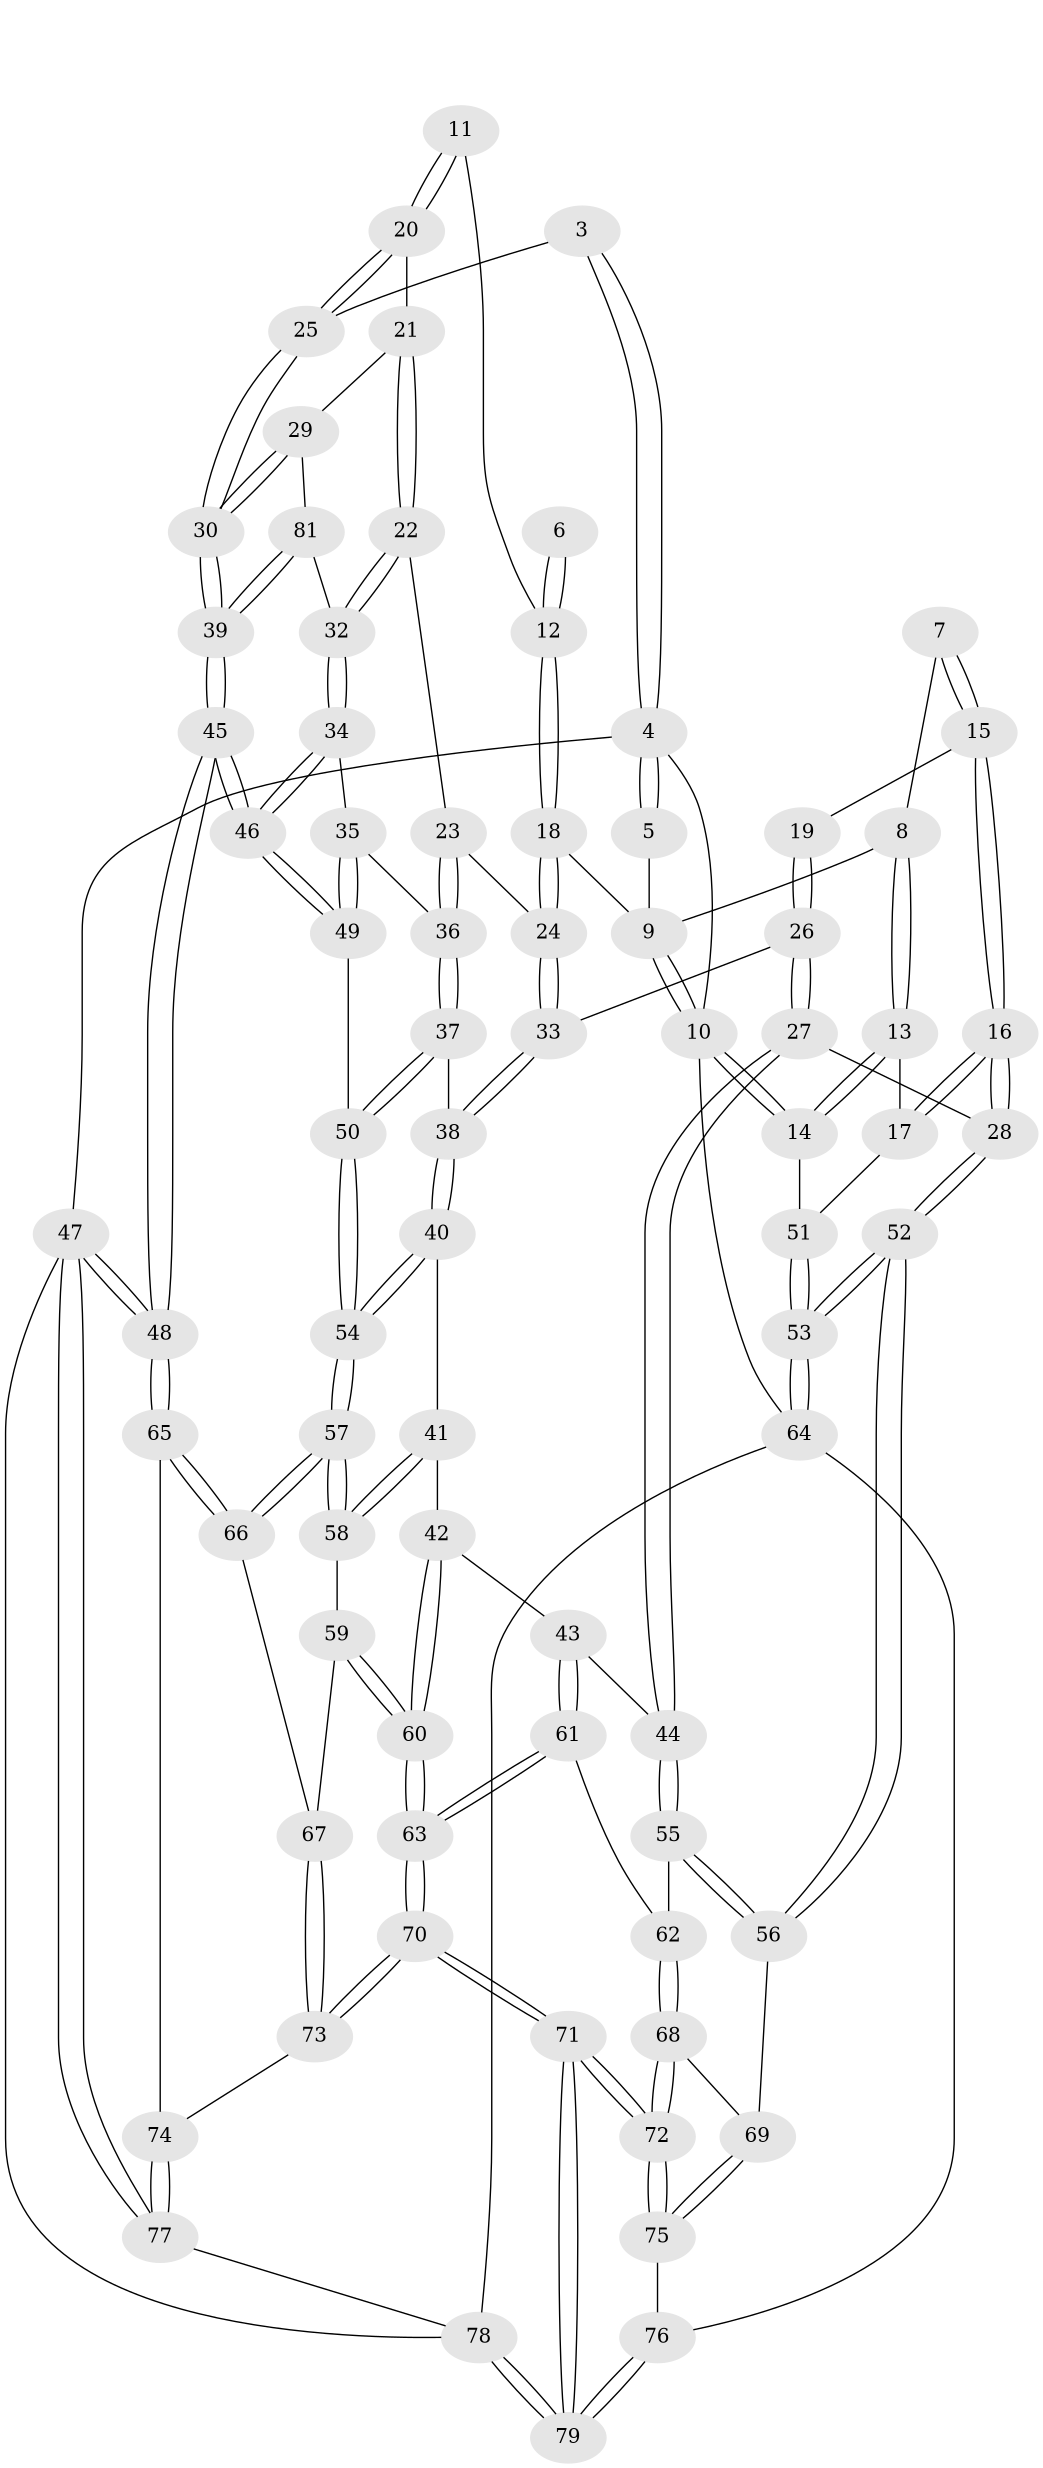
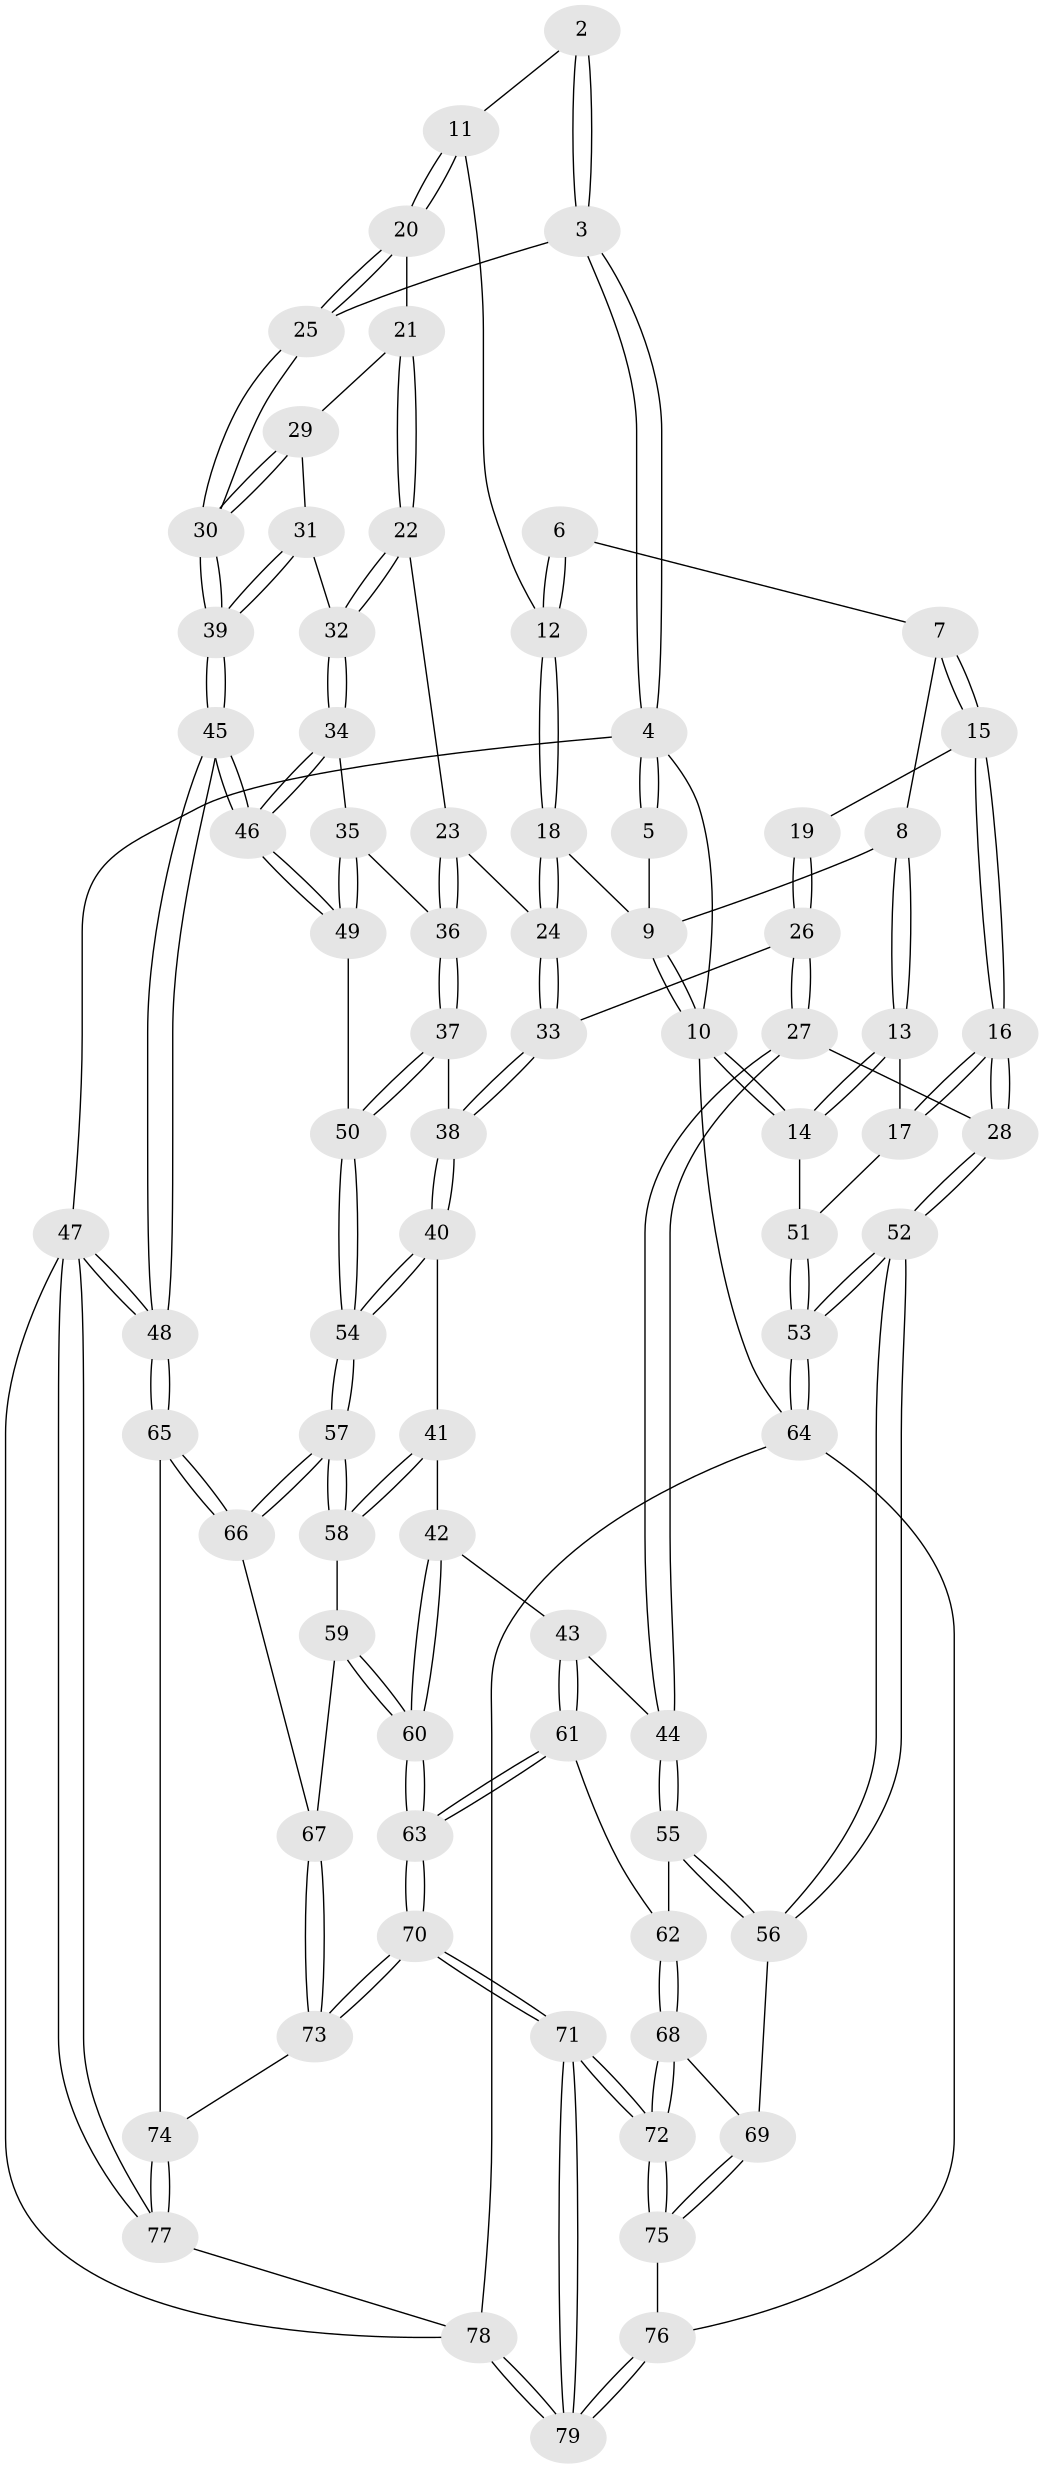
none -> (582, 31)
(306, 532) -> (306, 532)
none -> (750, 582)
